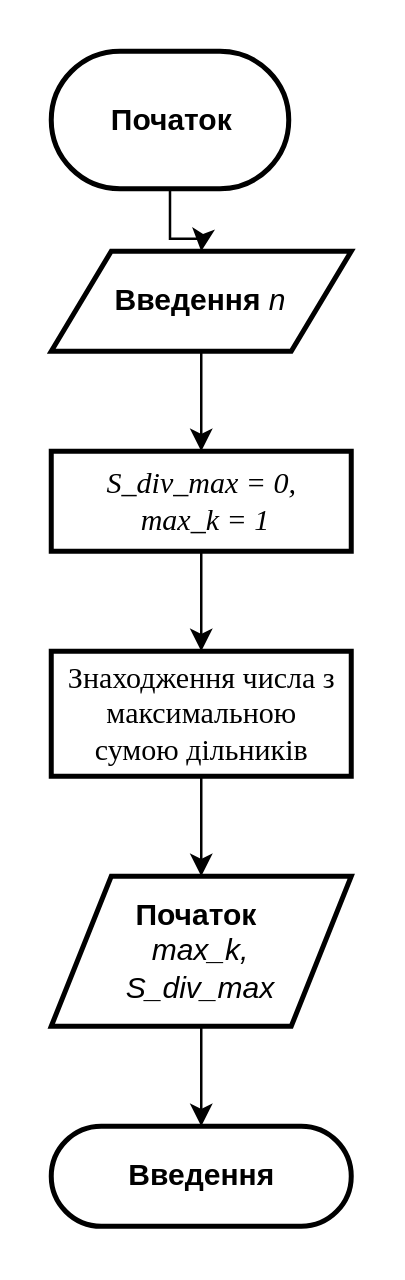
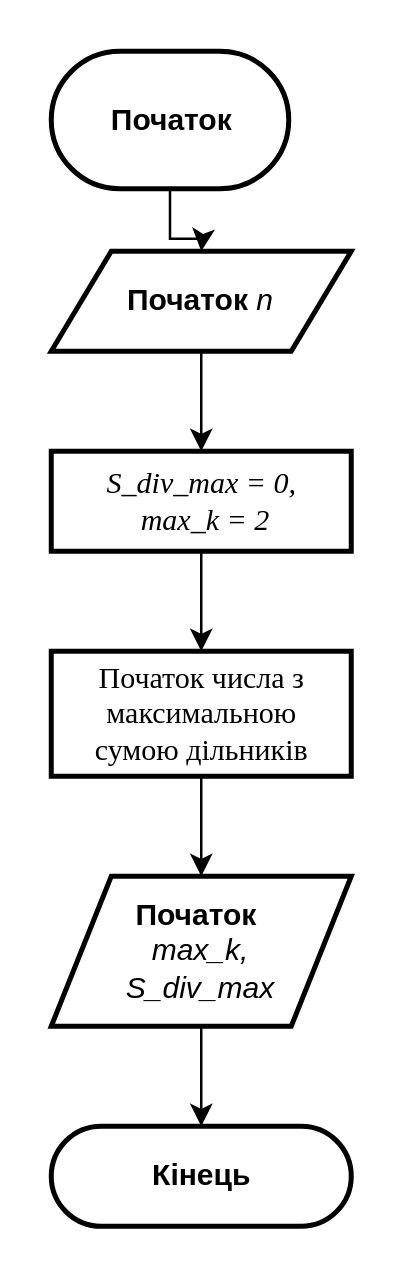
(201, 301) -> (201, 301)
(203, 501) -> (203, 501)
(203, 714) -> (203, 714)
(203, 1176) -> (203, 1176)
